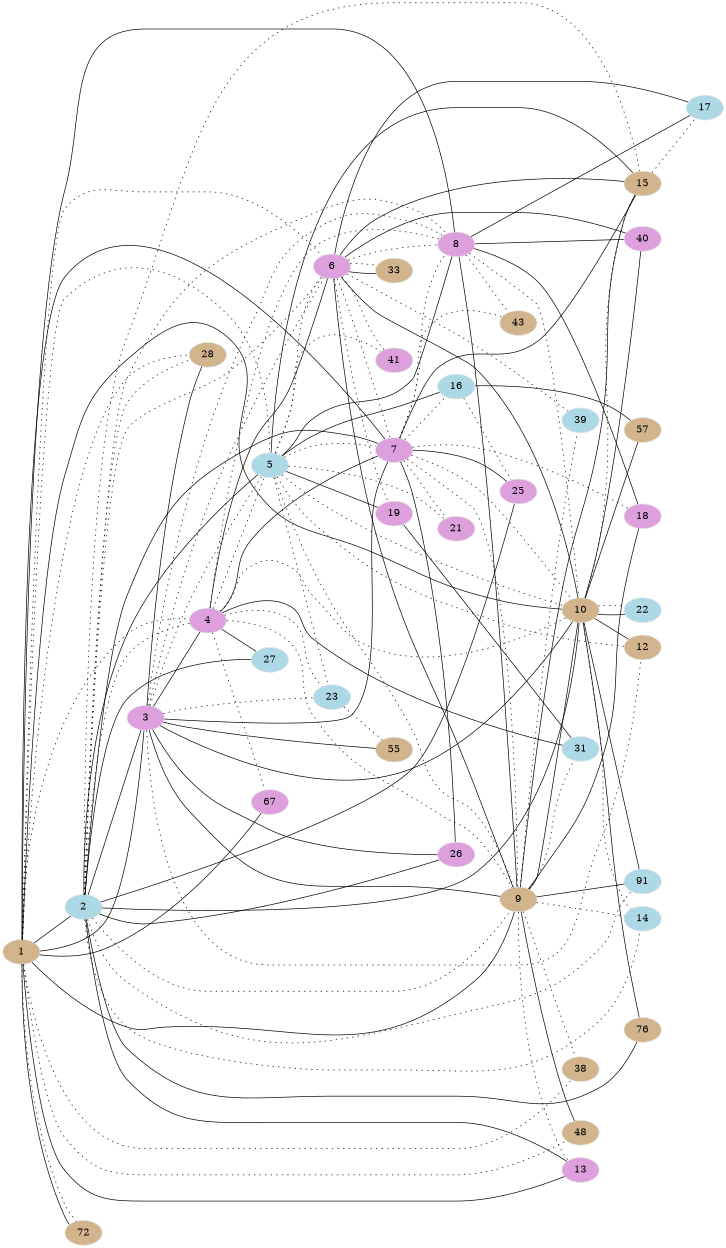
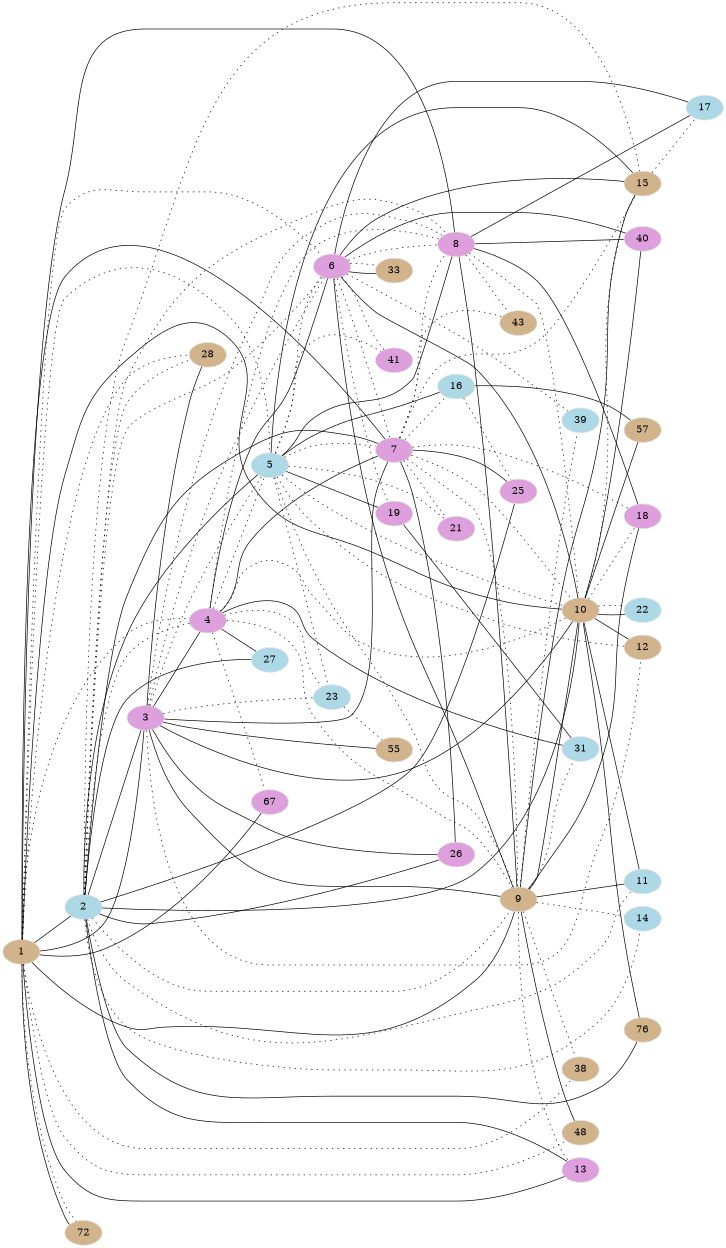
(533, 344) -> (533, 344)
(603, 805) -> (612, 563)
(643, 881) -> (643, 881)
